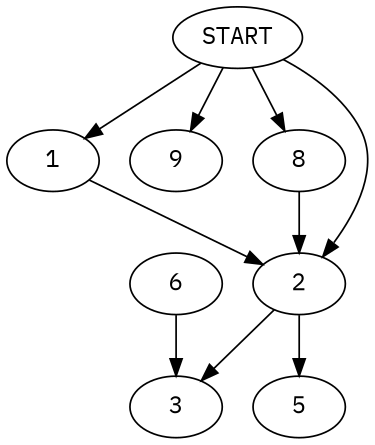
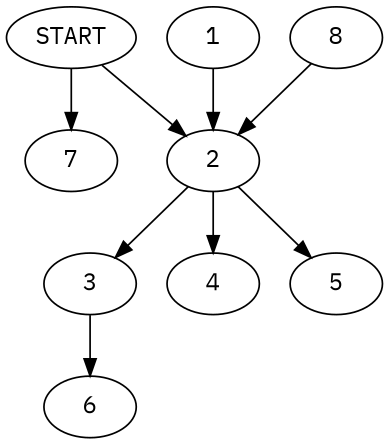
(265, 92) -> none
(150, 96) -> none
(176, 161) -> (71, 161)
none -> (213, 284)
(176, 337) -> (90, 337)
